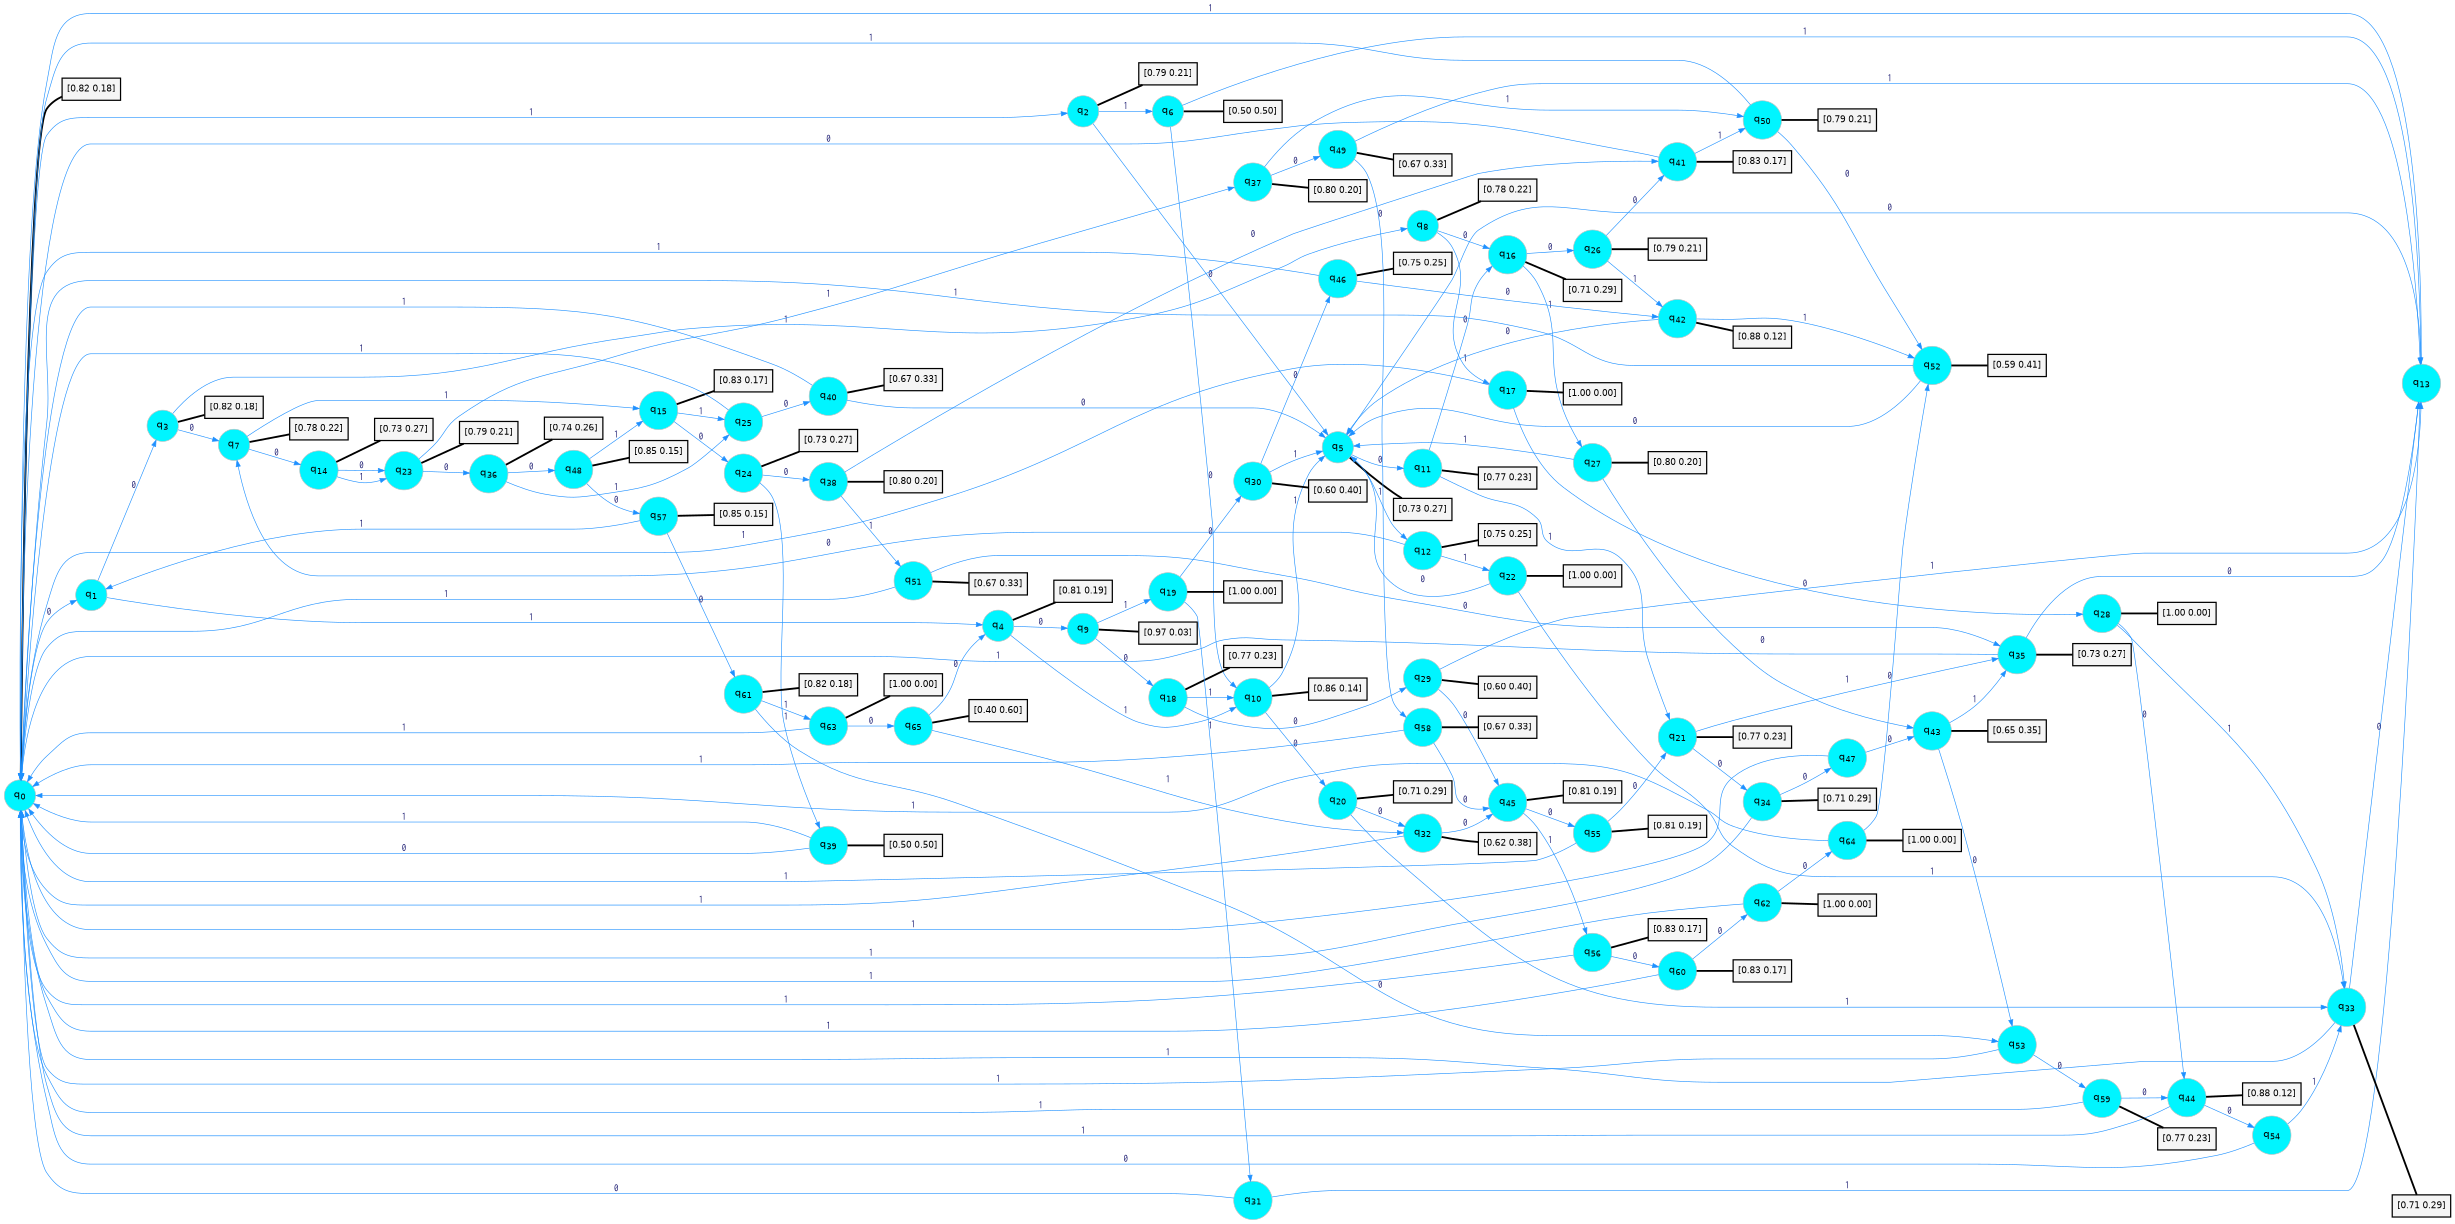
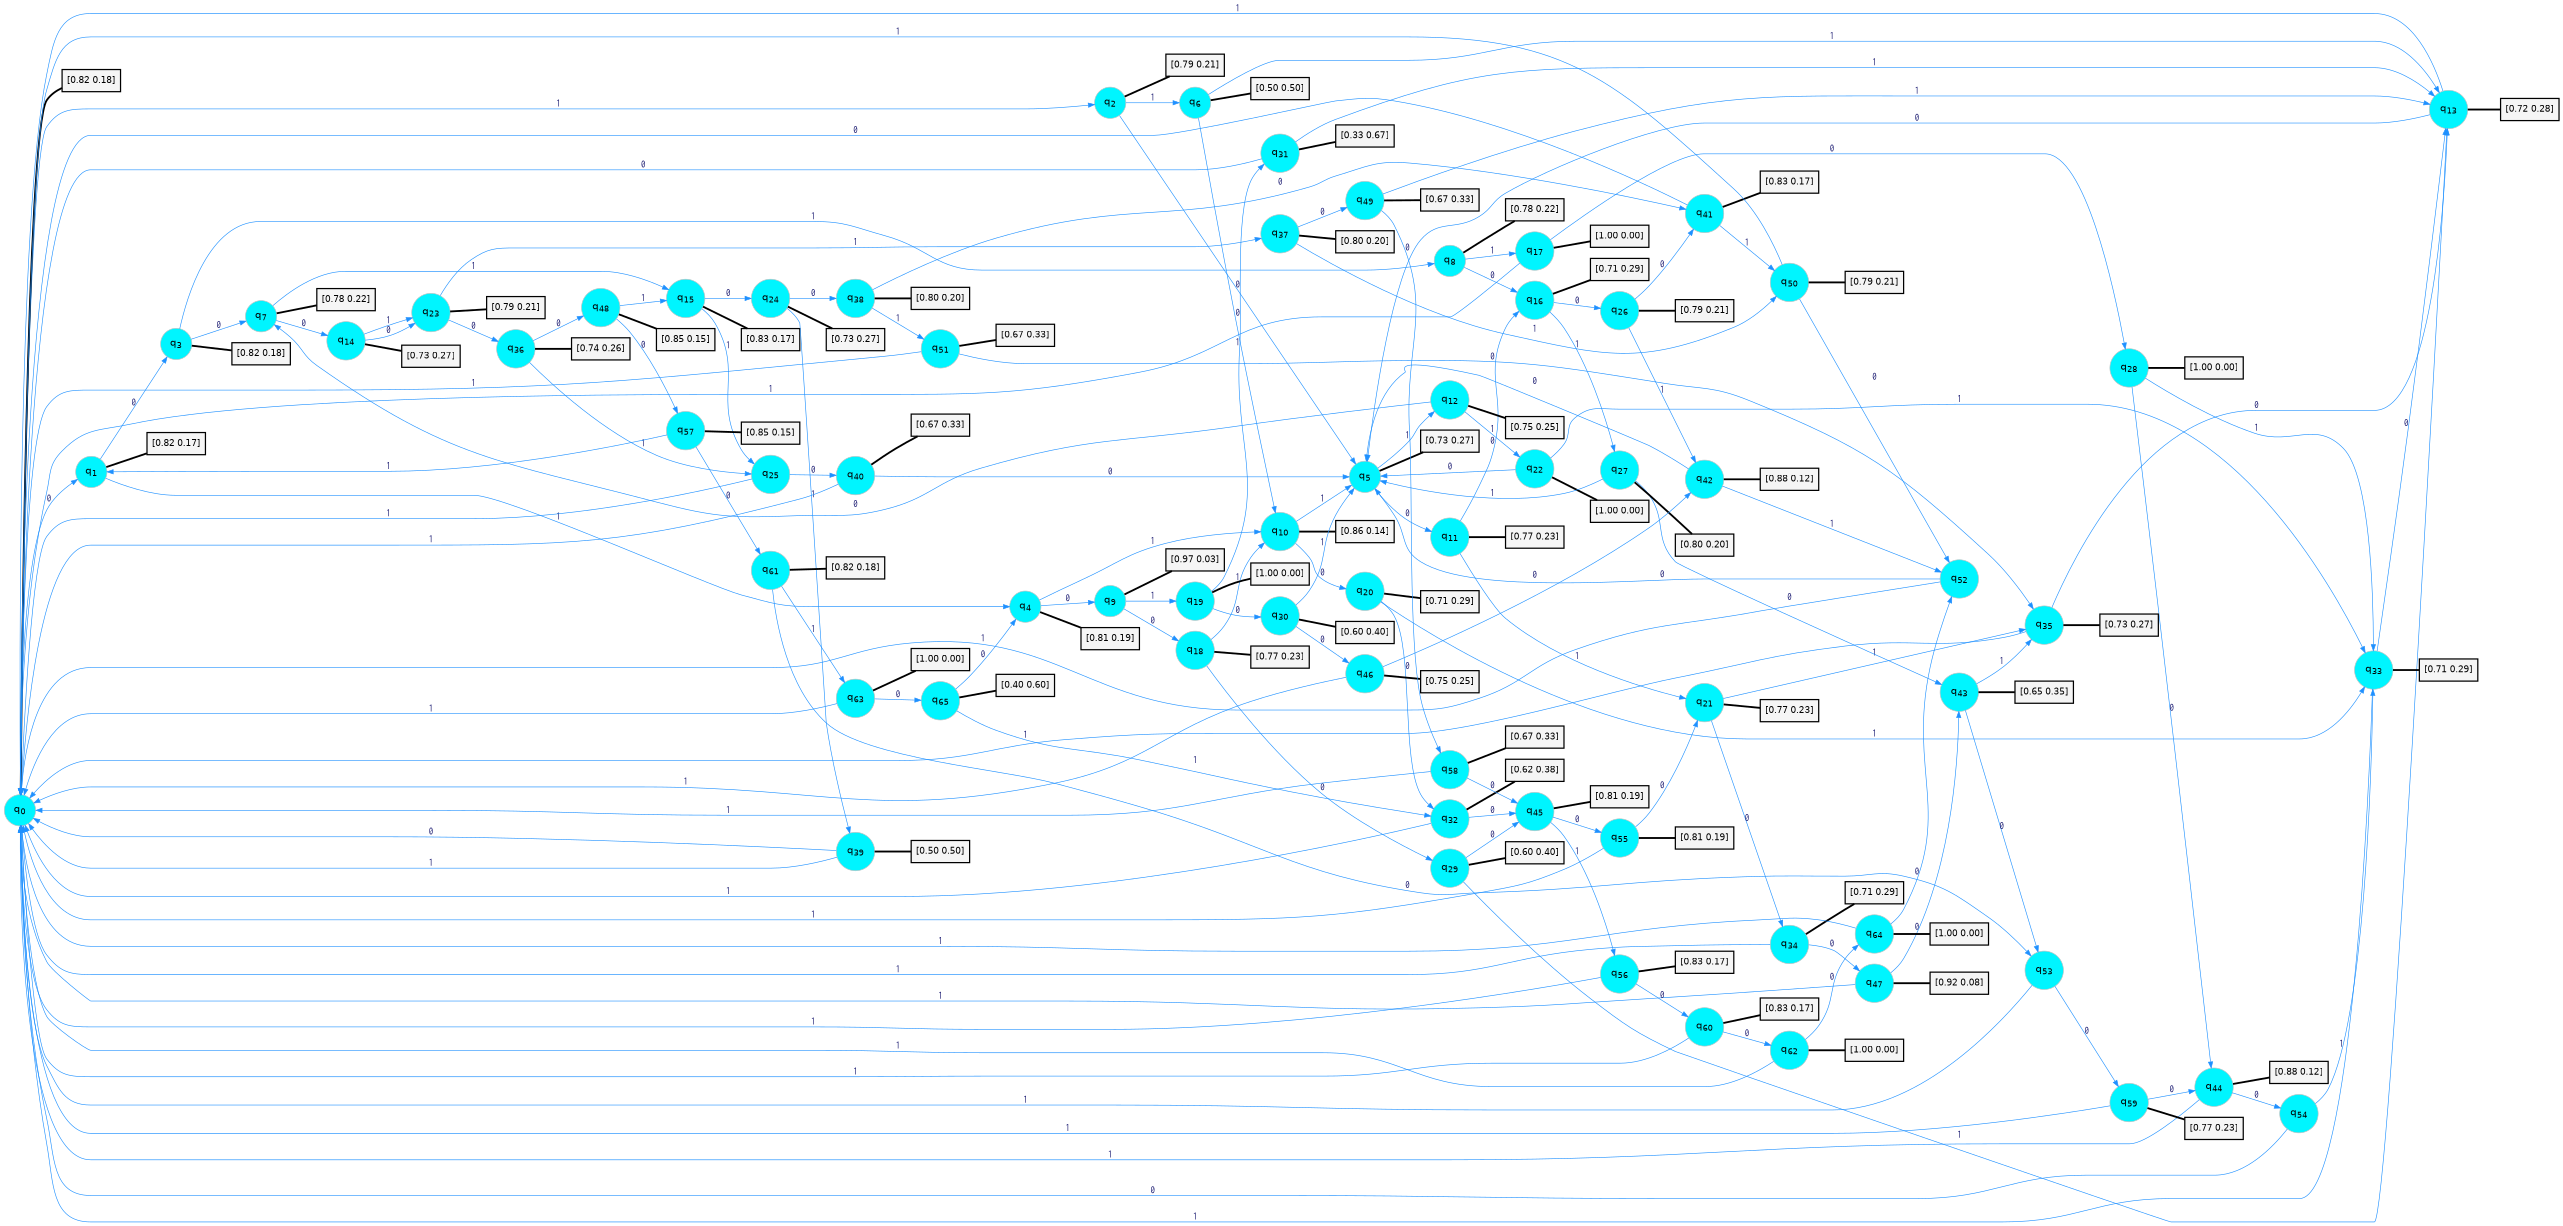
none -> (2530, 110)
none -> (1365, 136)
(2017, 365) -> none
none -> (176, 444)
none -> (1959, 983)
